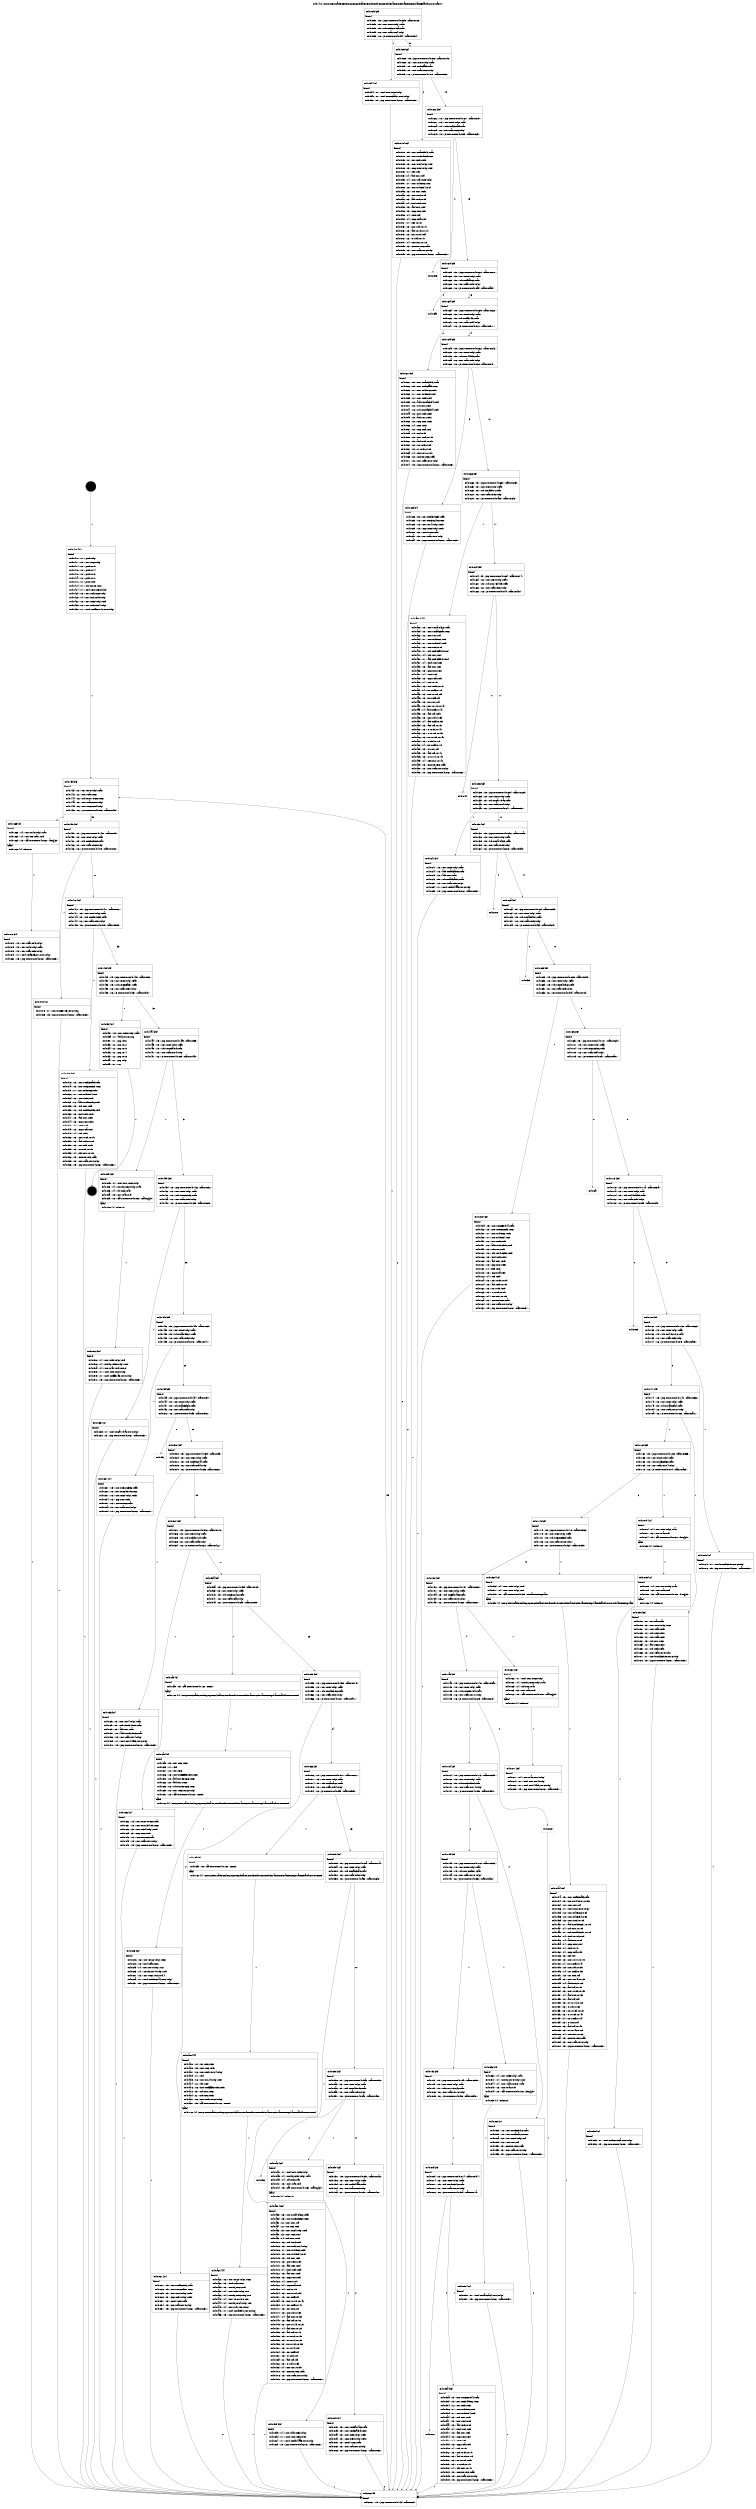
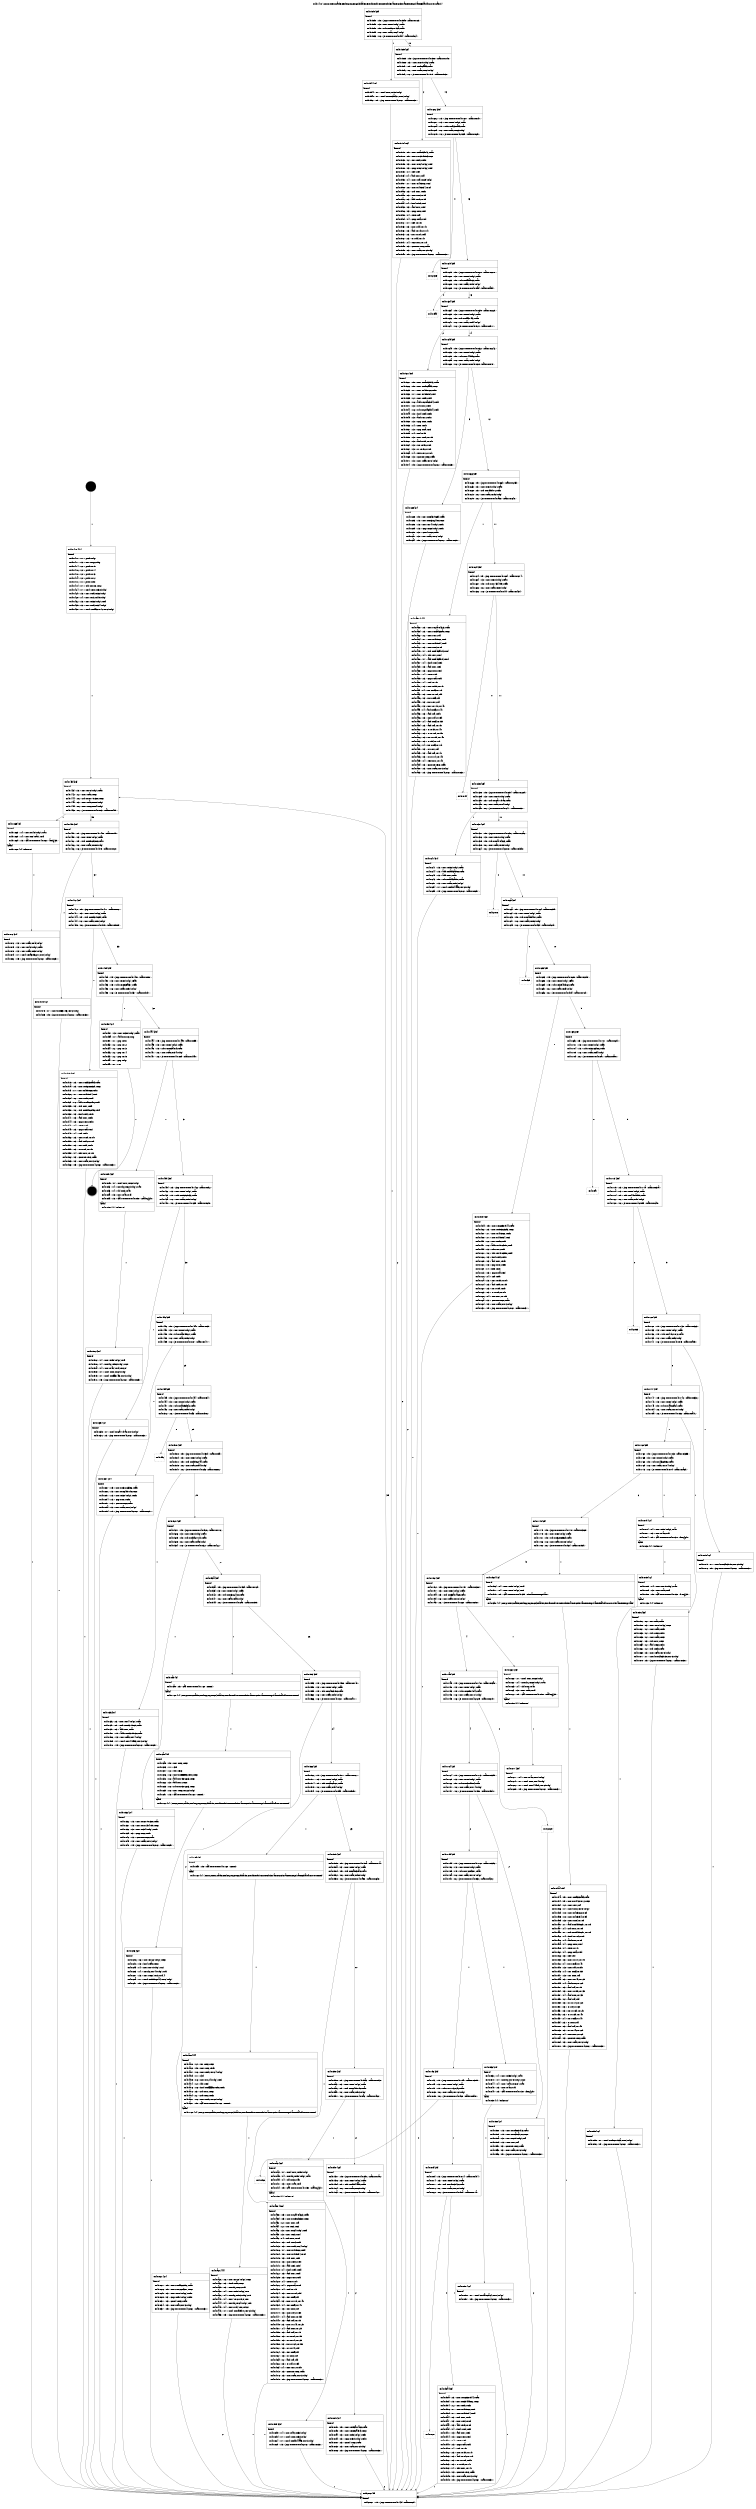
(95, 875) -> (95, 875)
(293, 2127) -> (354, 2158)
